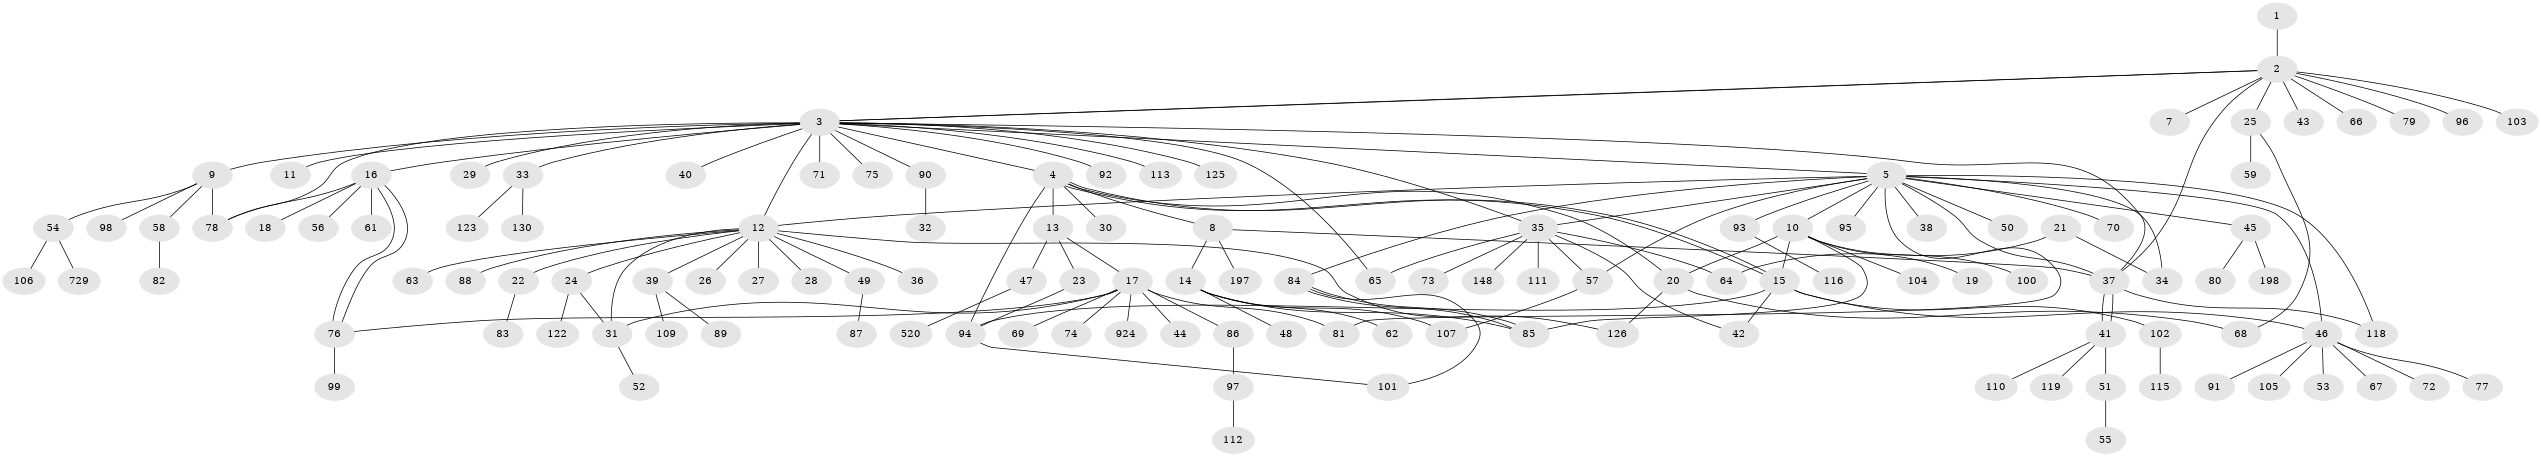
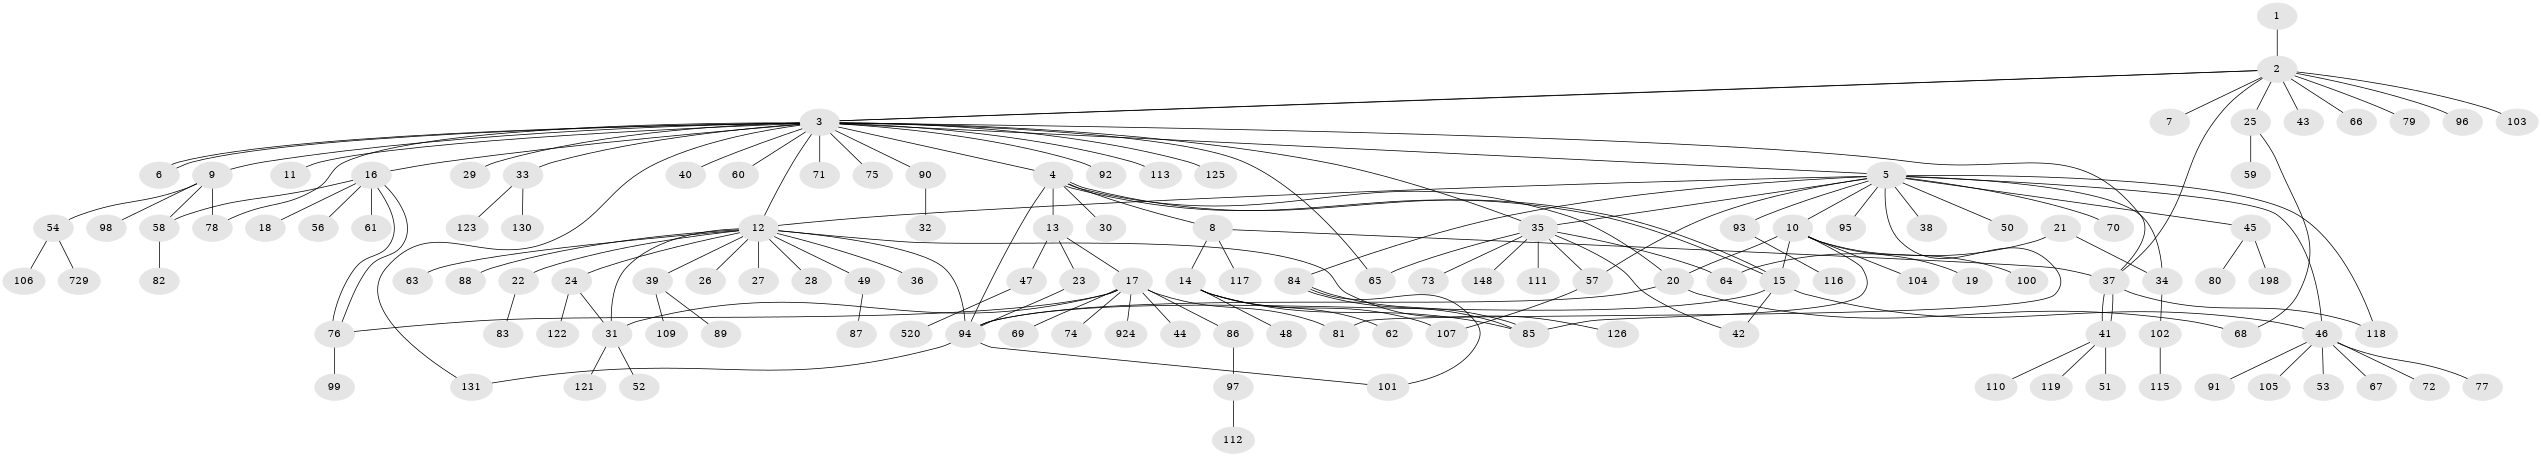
none -> (159, 175)
none -> (739, 175)
(311, 197) -> (263, 198)
(1989, 245) -> none
none -> (892, 247)
(1240, 281) -> (1240, 281)
(2031, 307) -> (2161, 308)
(1646, 308) -> (1317, 302)
none -> (472, 387)
none -> (585, 387)
(2106, 440) -> none
